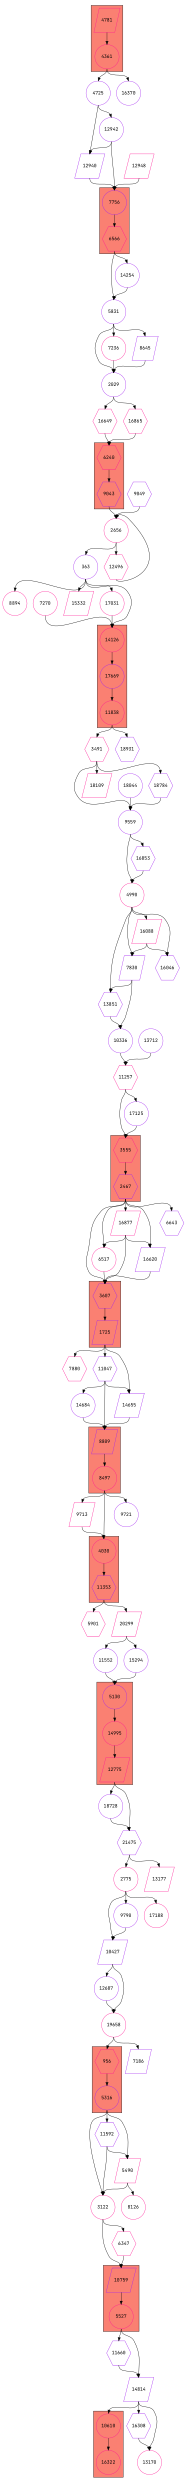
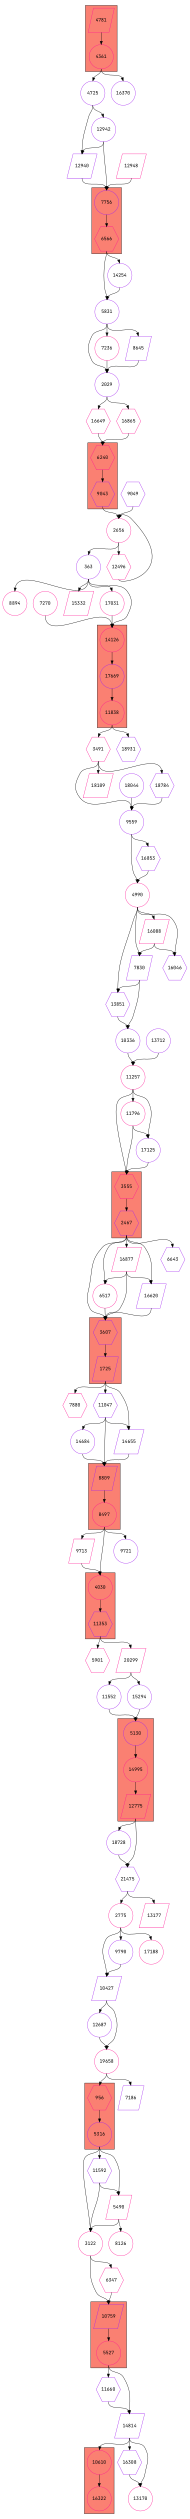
(126, 1077) -> (133, 1077)
none -> (133, 1114)
